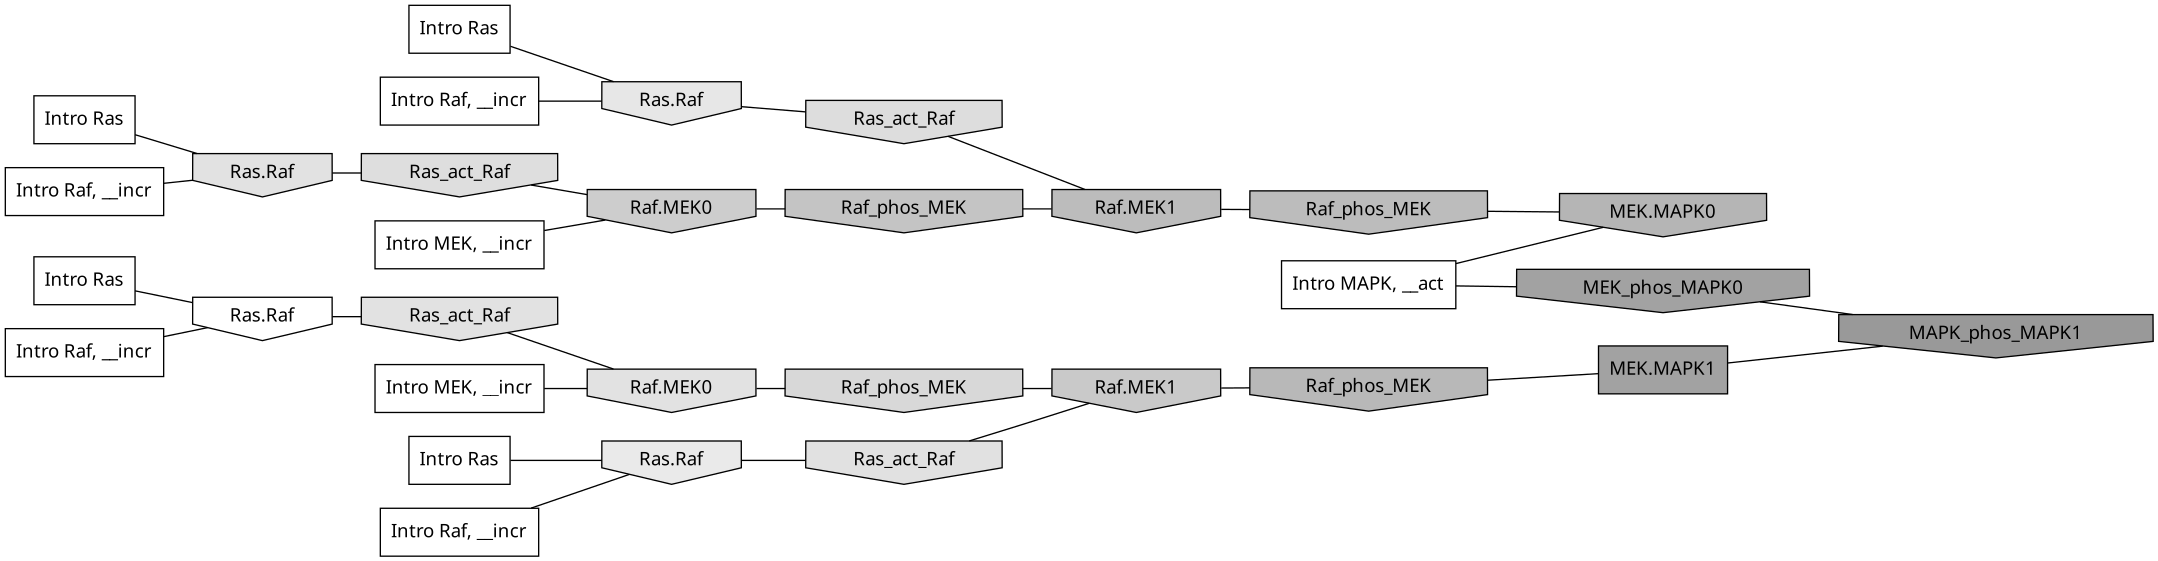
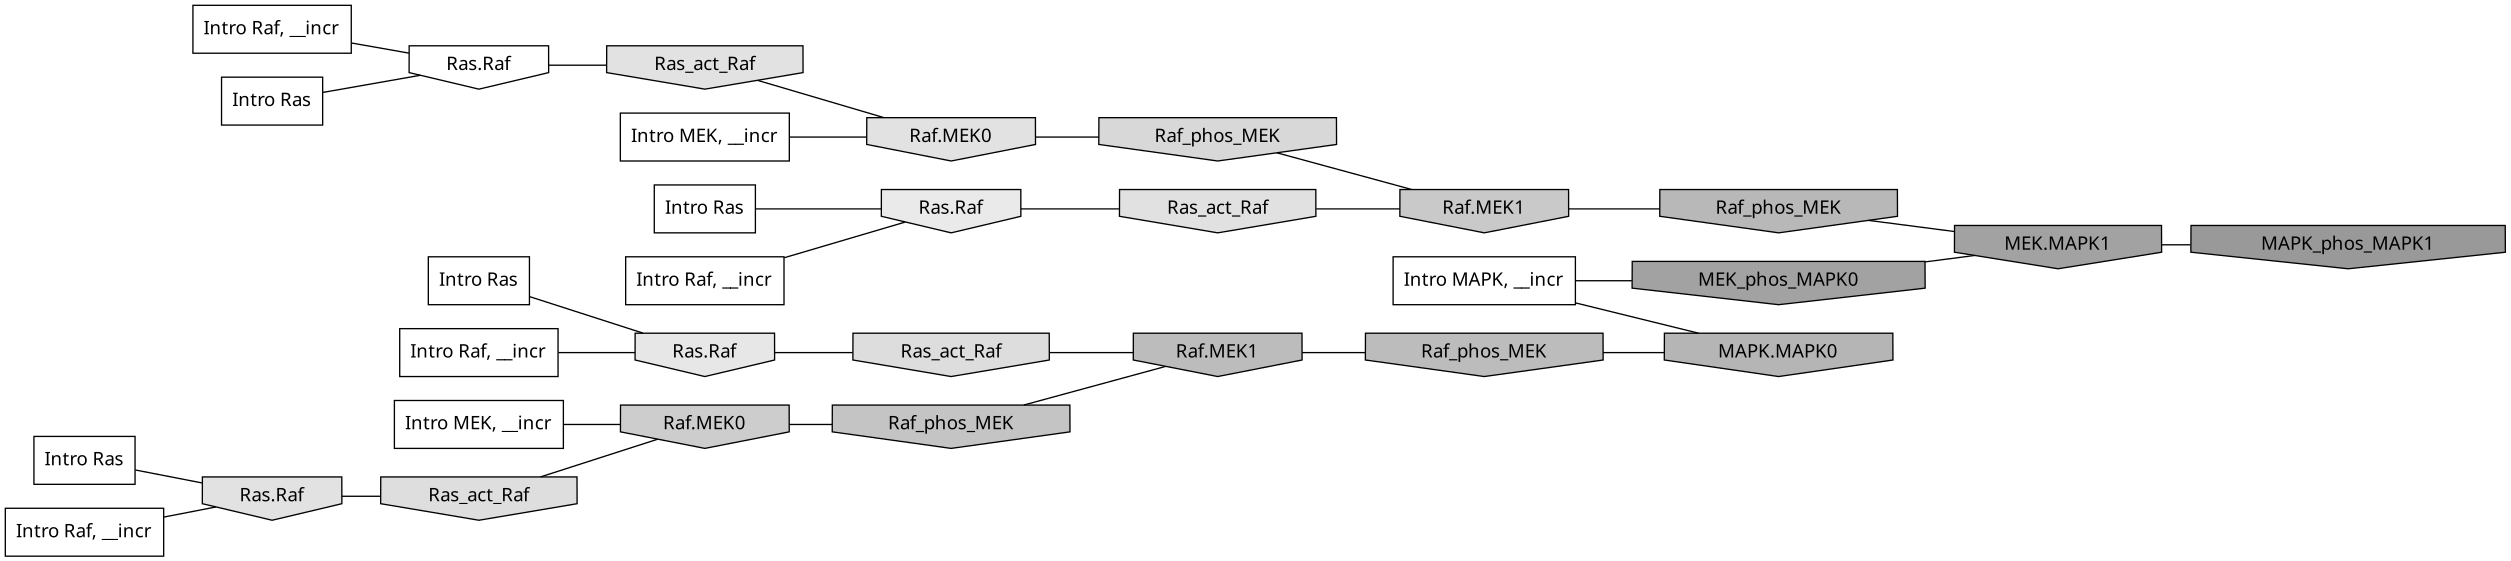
(1663, 213) -> (1779, 353)
(1369, 285) -> (1484, 281)
(1806, 308) -> (1950, 259)
(1663, 370) -> (2058, 245)
